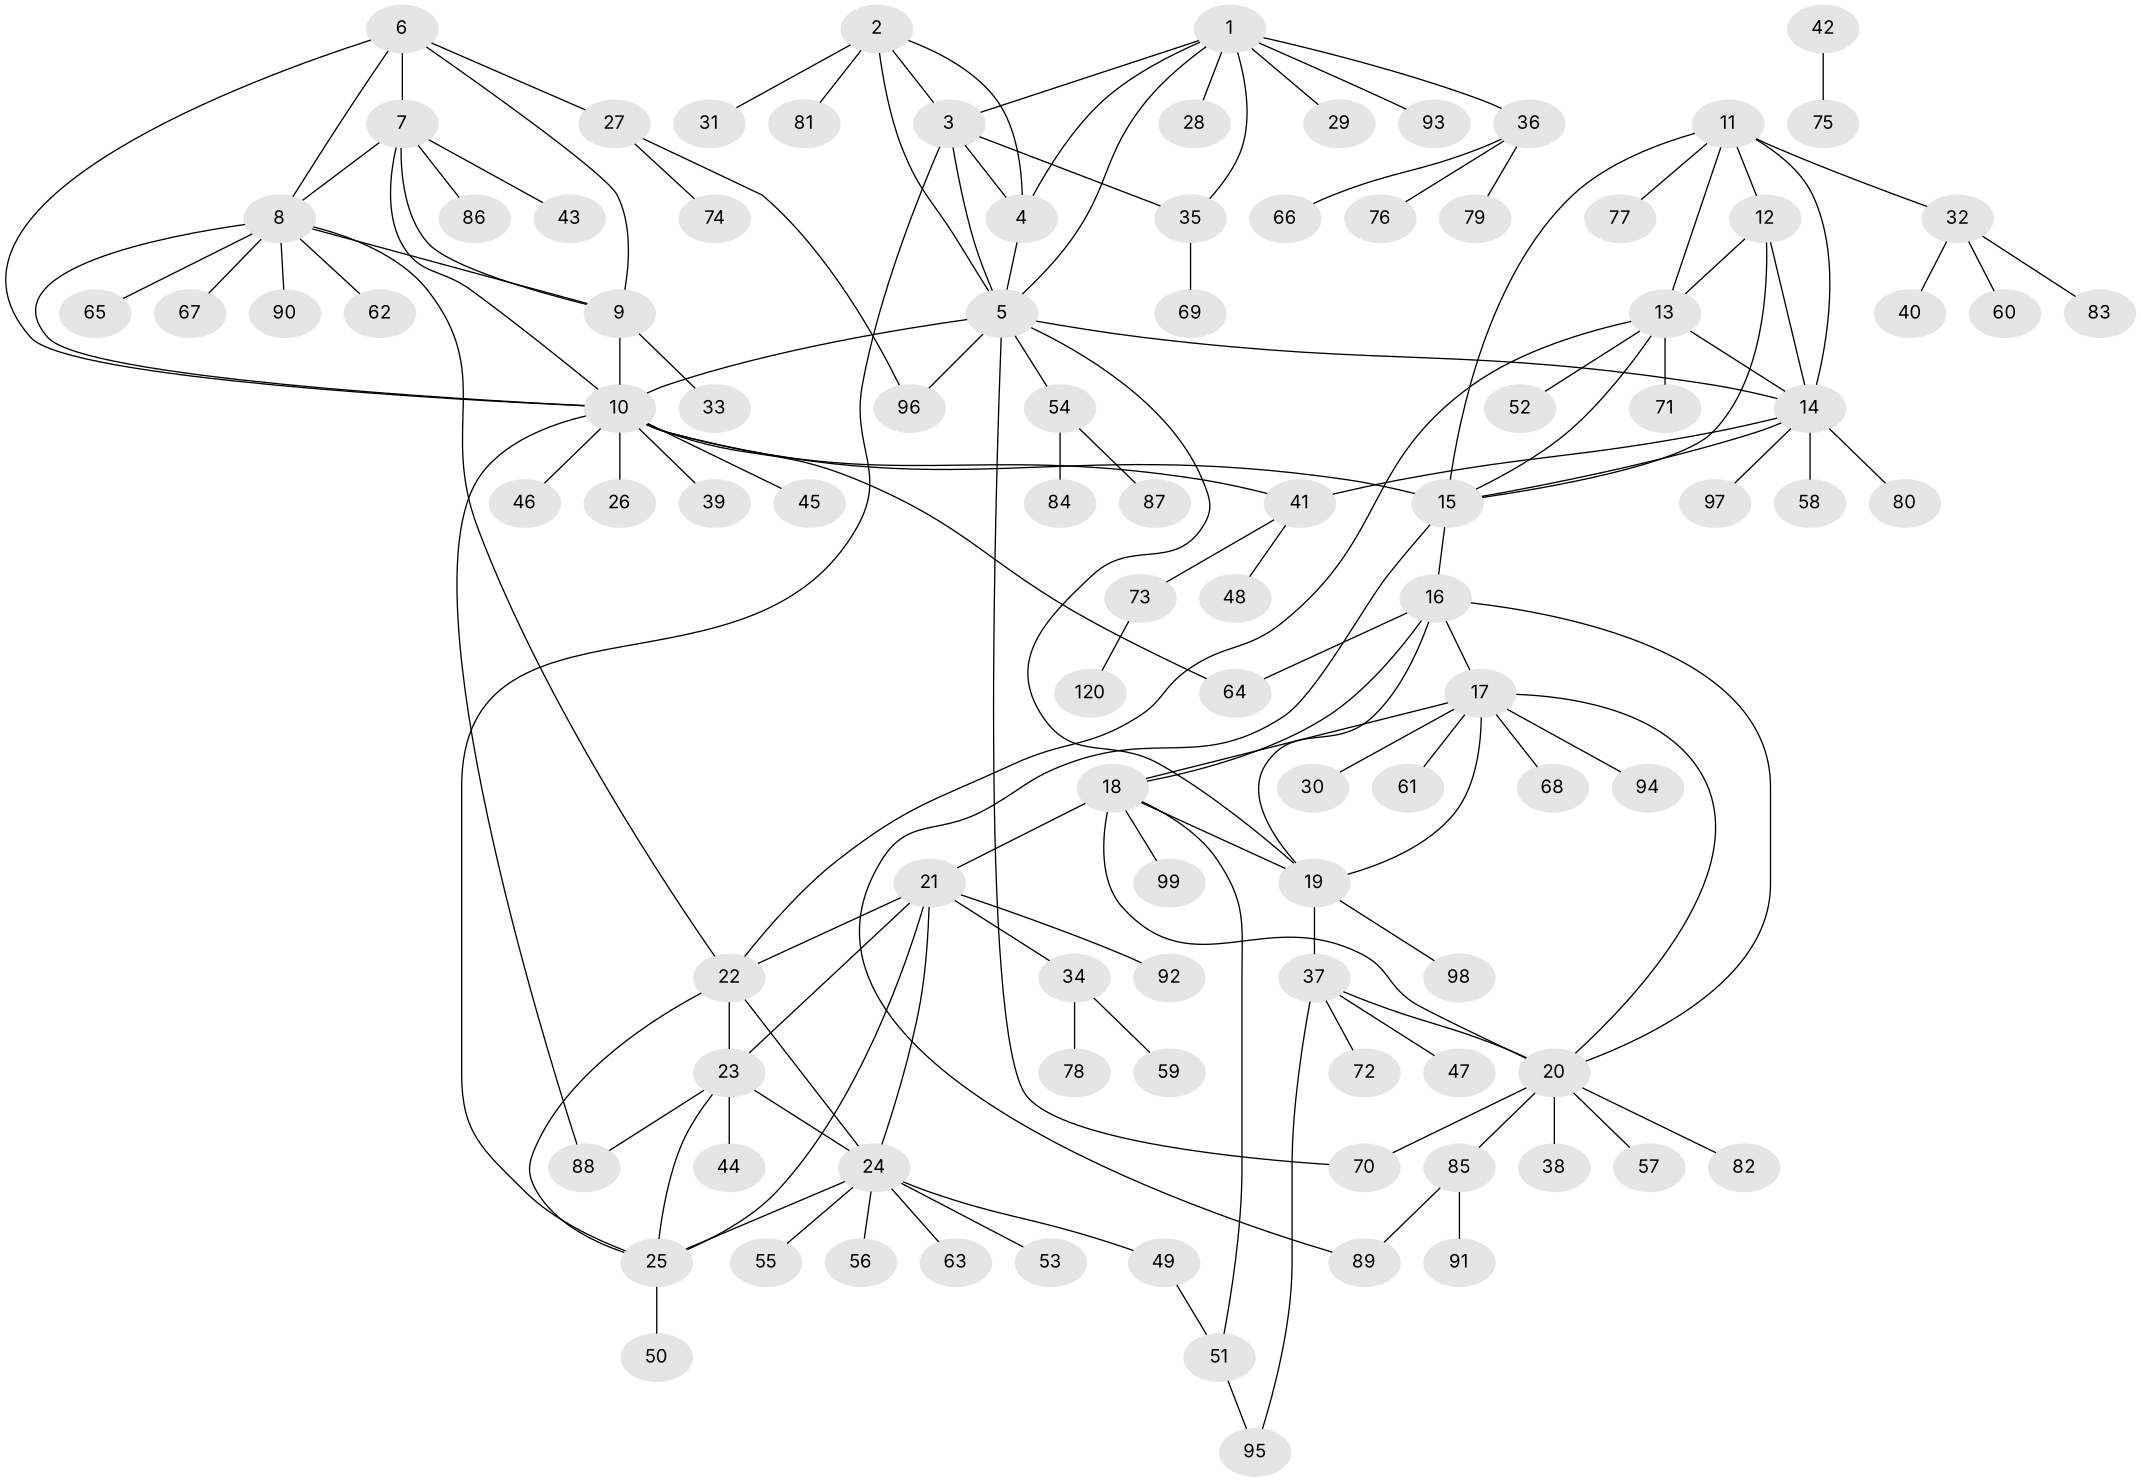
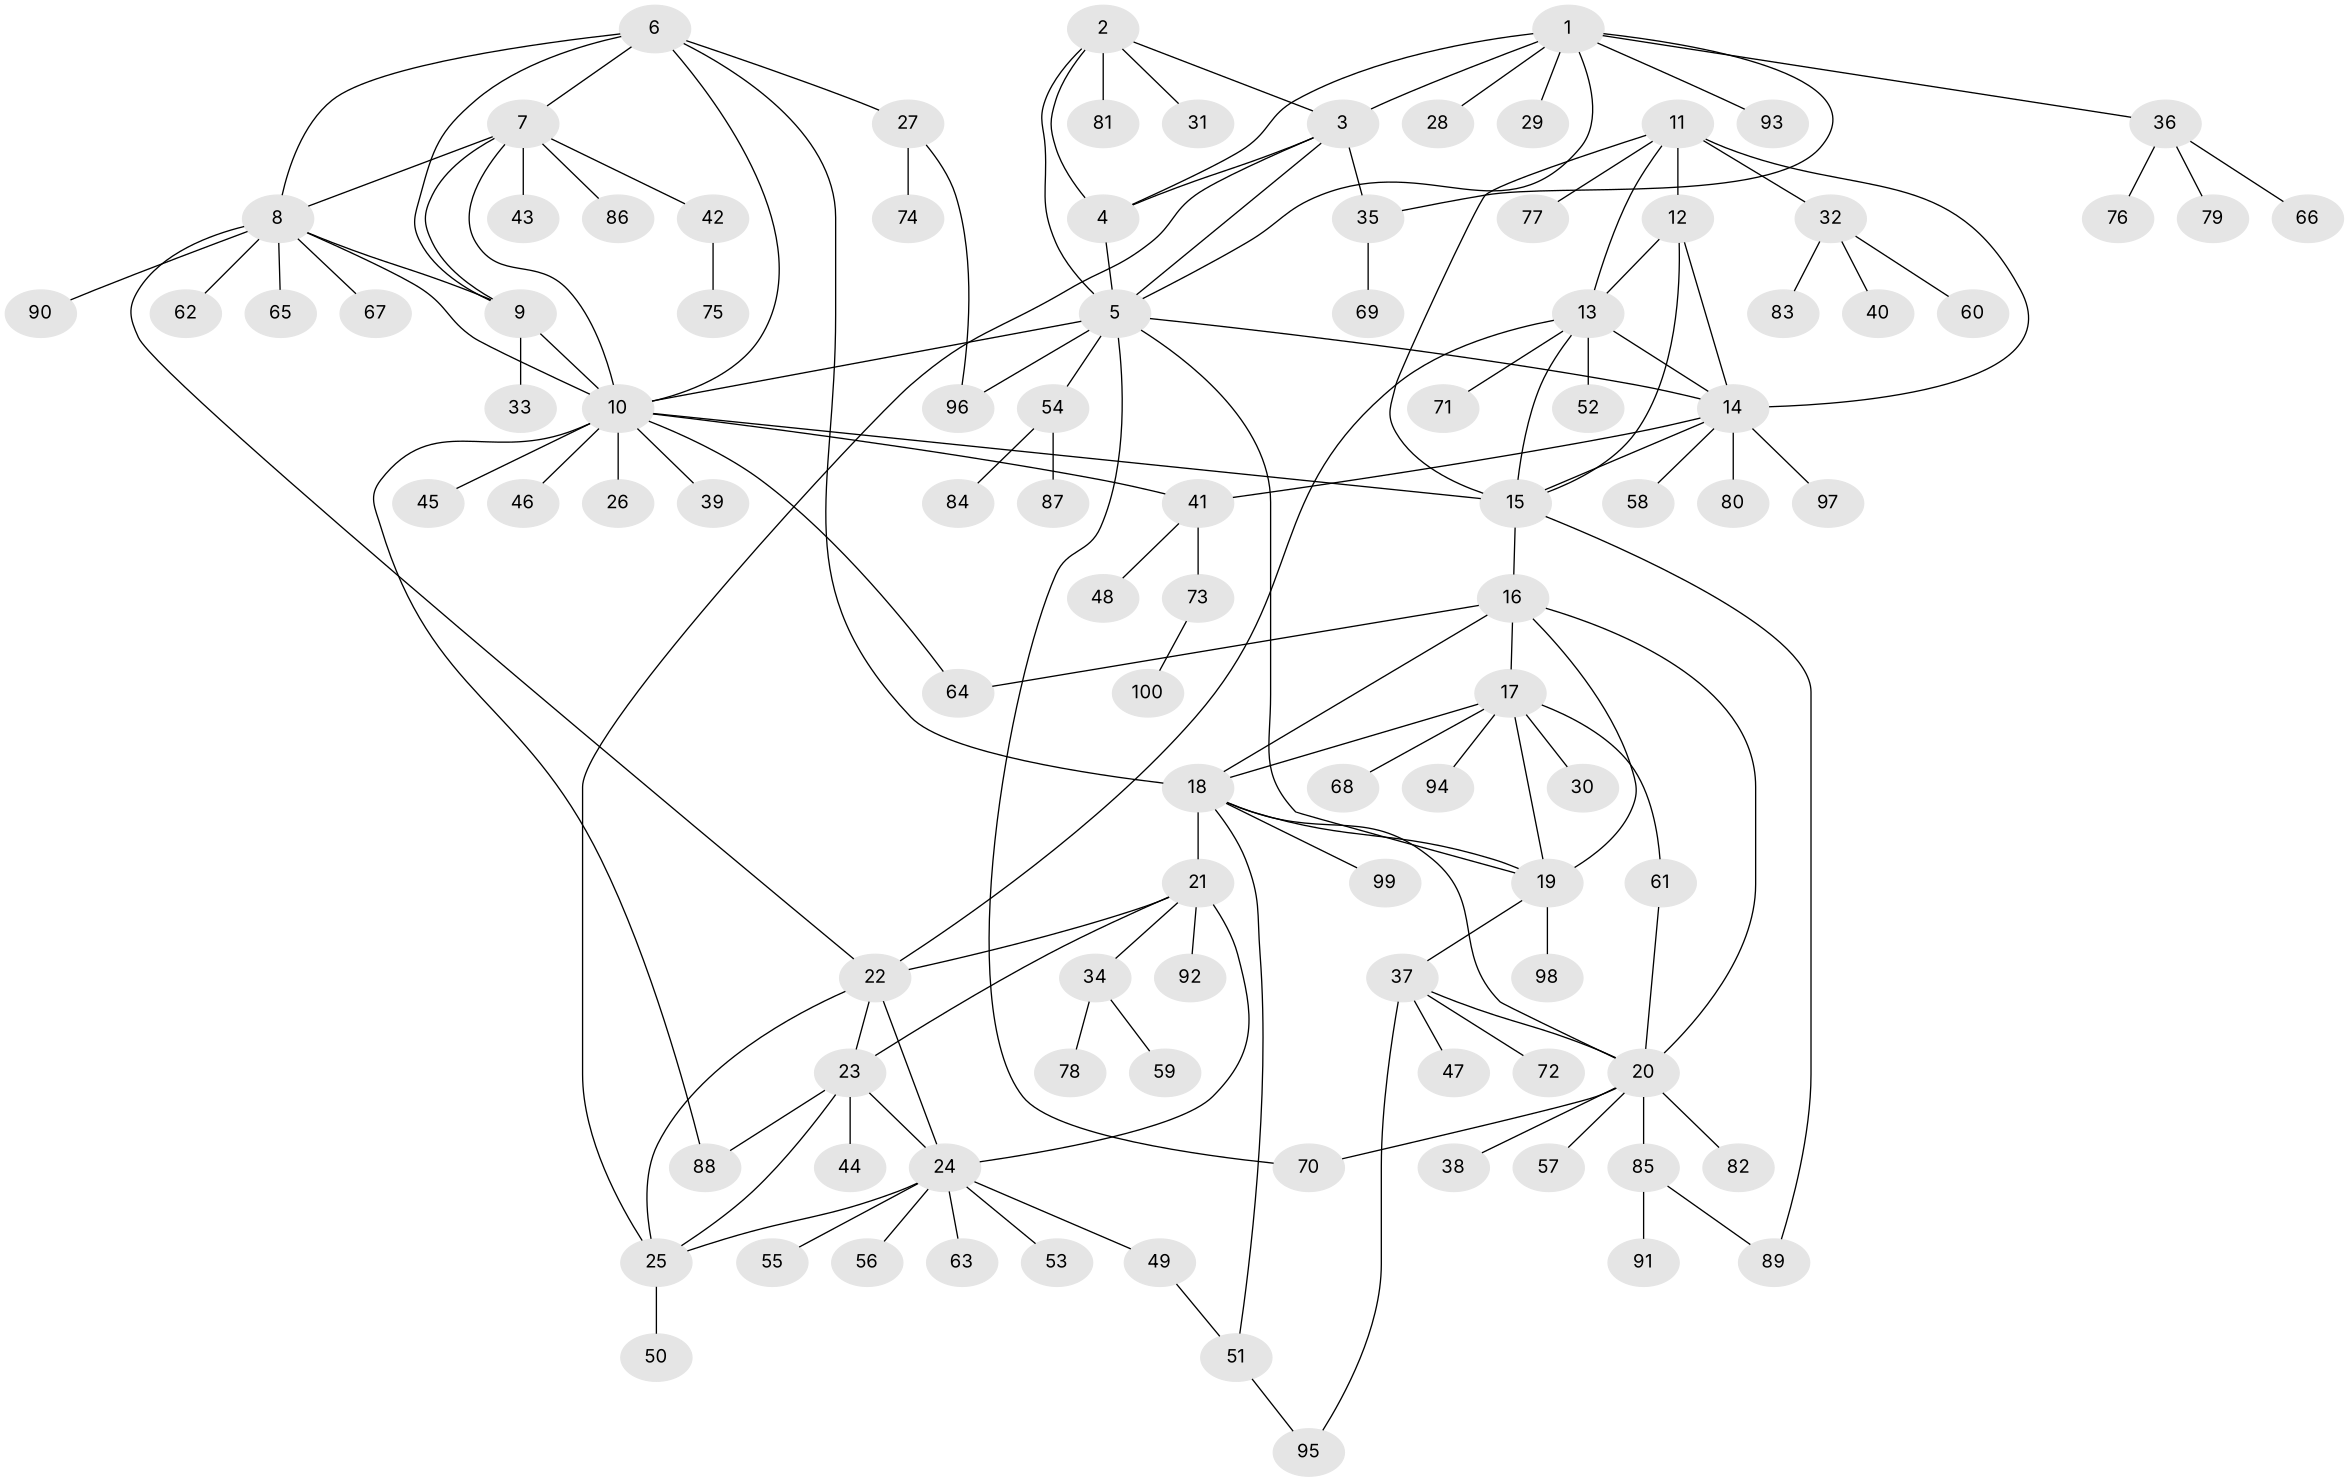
none -> (618, 171)
none -> (826, 490)
(1090, 693) -> (1148, 693)
(1714, 831) -> (1652, 978)
(840, 1104) -> none
